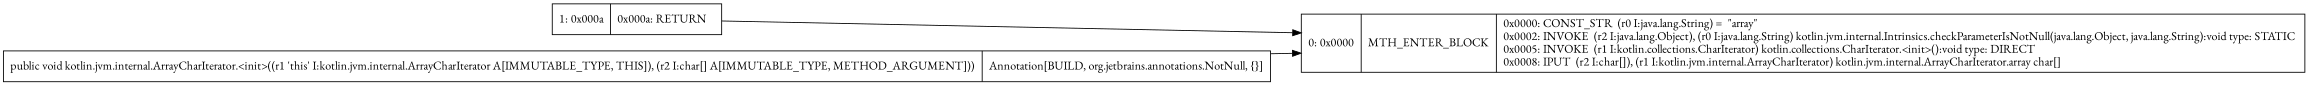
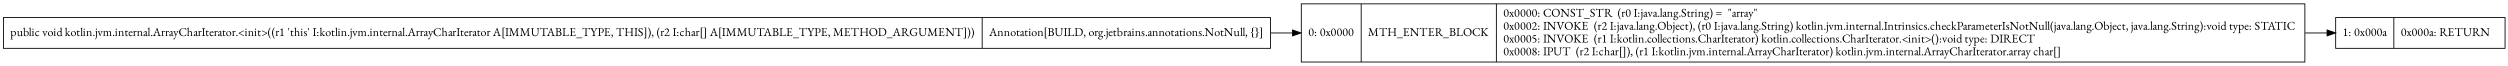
(1007, 27) -> (2316, 33)
